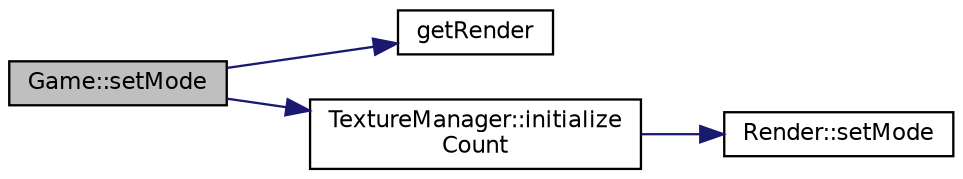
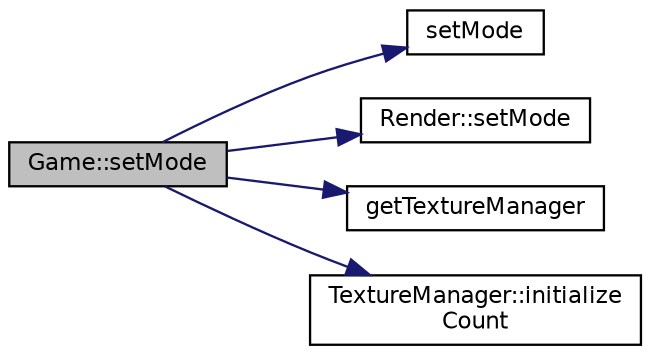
(476, 32) -> (476, 32)
(671, 134) -> (282, 144)
none -> (476, 208)
